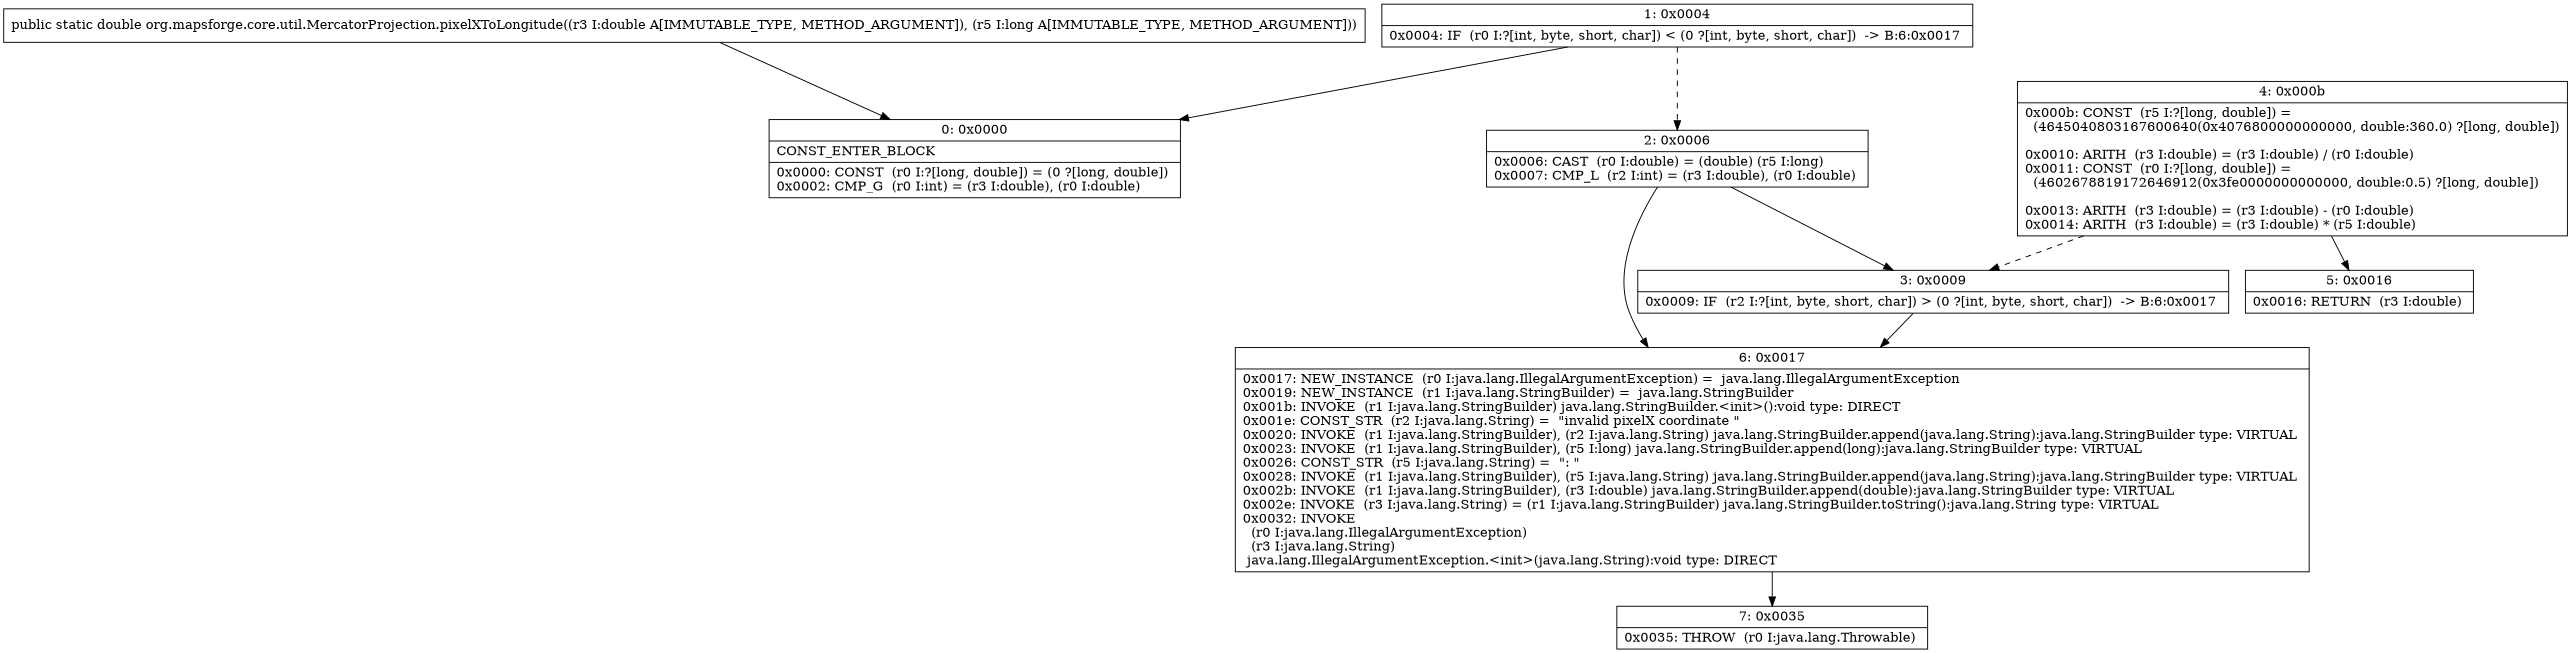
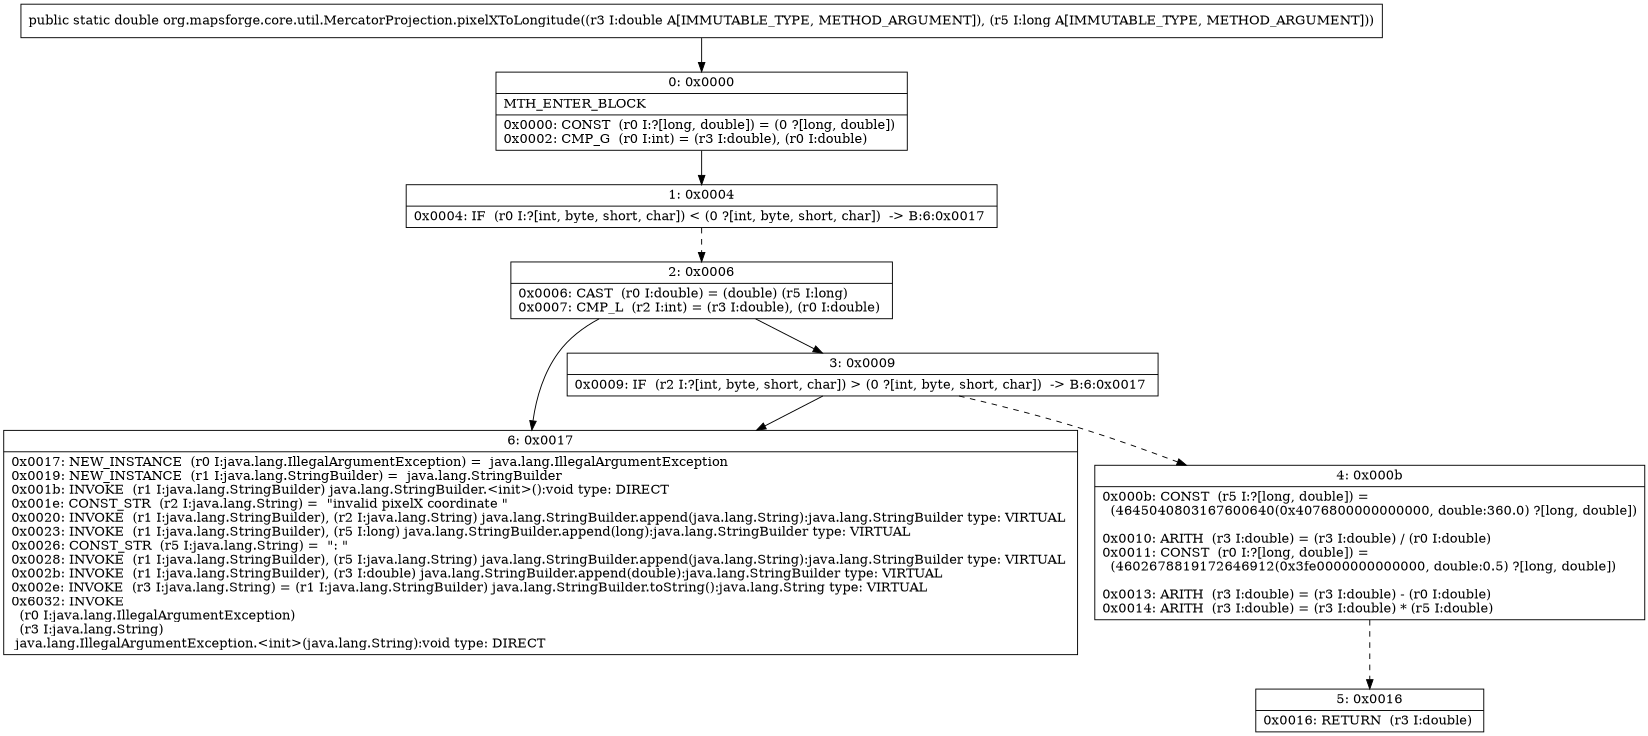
(1378, 82) -> (702, 163)
(856, 151) -> (575, 104)
(2338, 249) -> (1370, 650)
(2041, 251) -> (1069, 425)
(1304, 519) -> (72, 602)
(1772, 628) -> none
